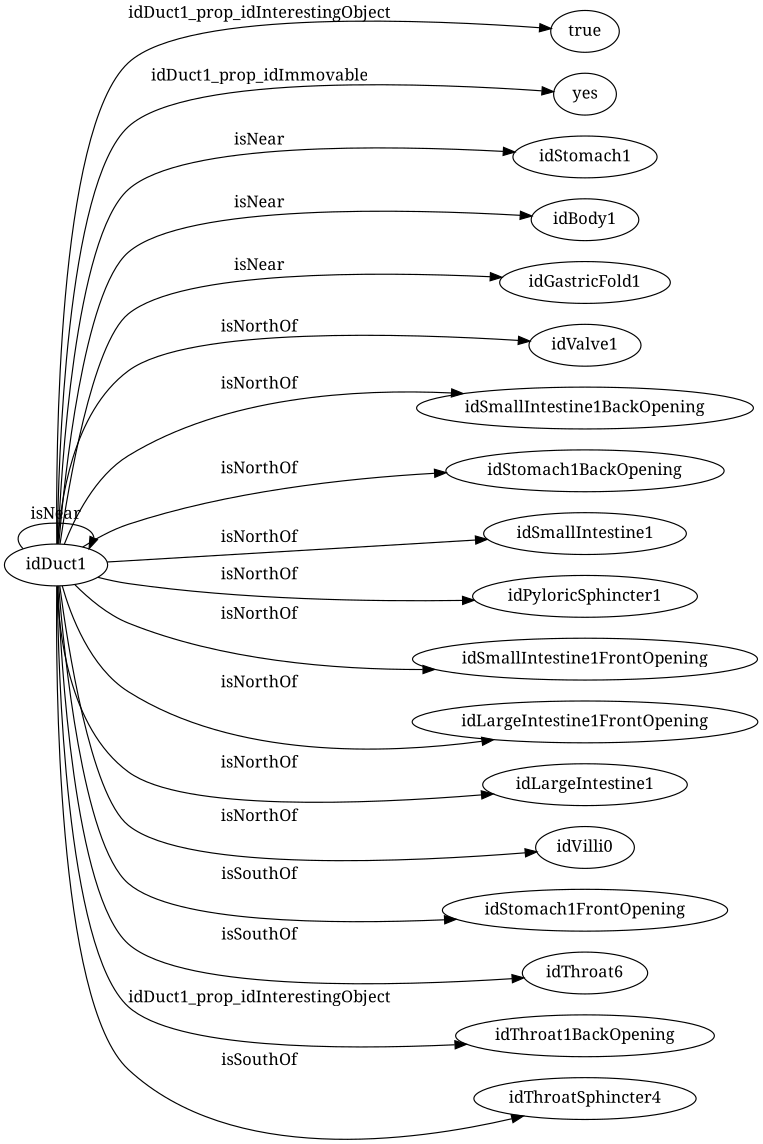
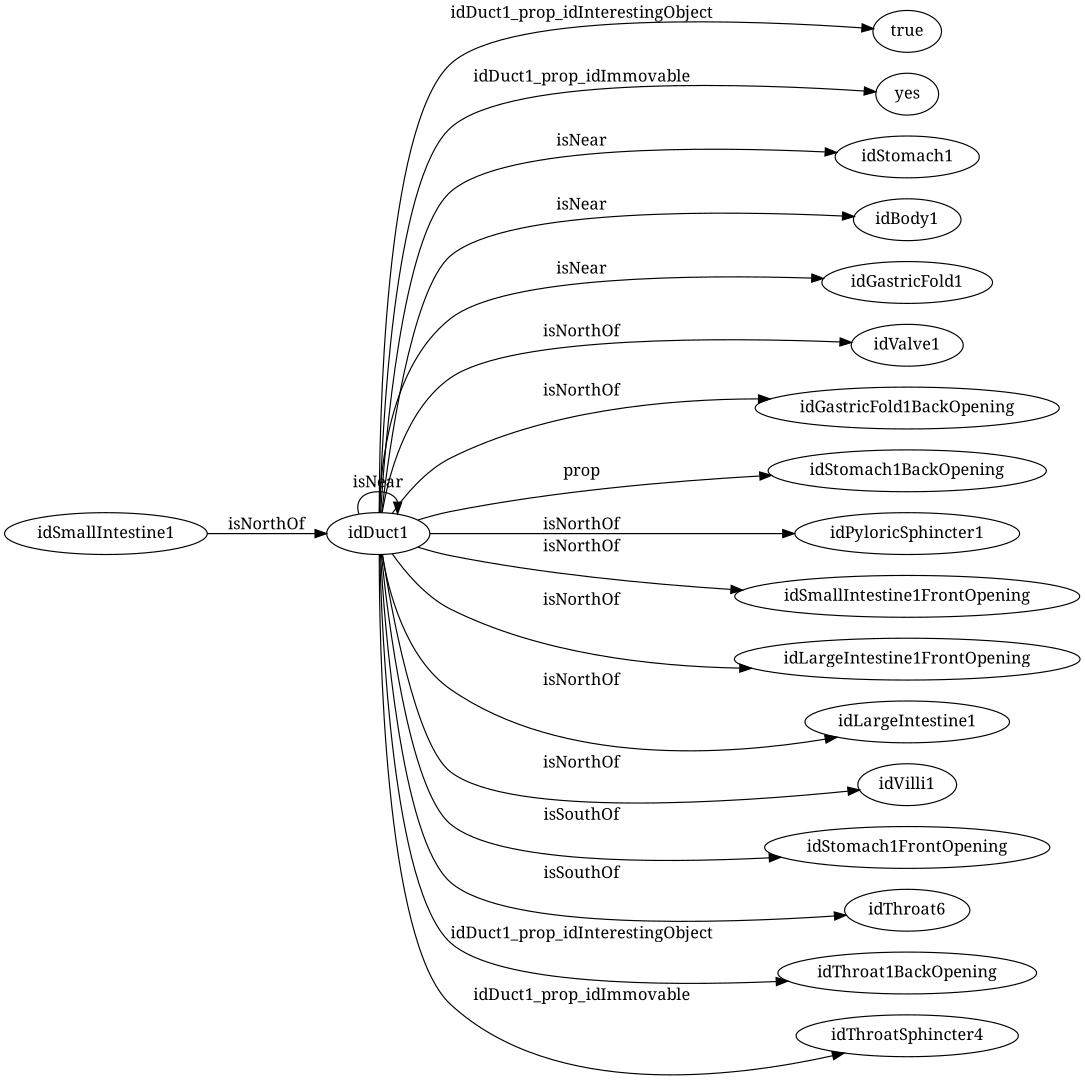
(585, 408) -> (907, 408)
(260, 469) -> (582, 471)
(291, 551) -> (261, 534)
(585, 847) -> (907, 785)
(260, 1061) -> (582, 996)
